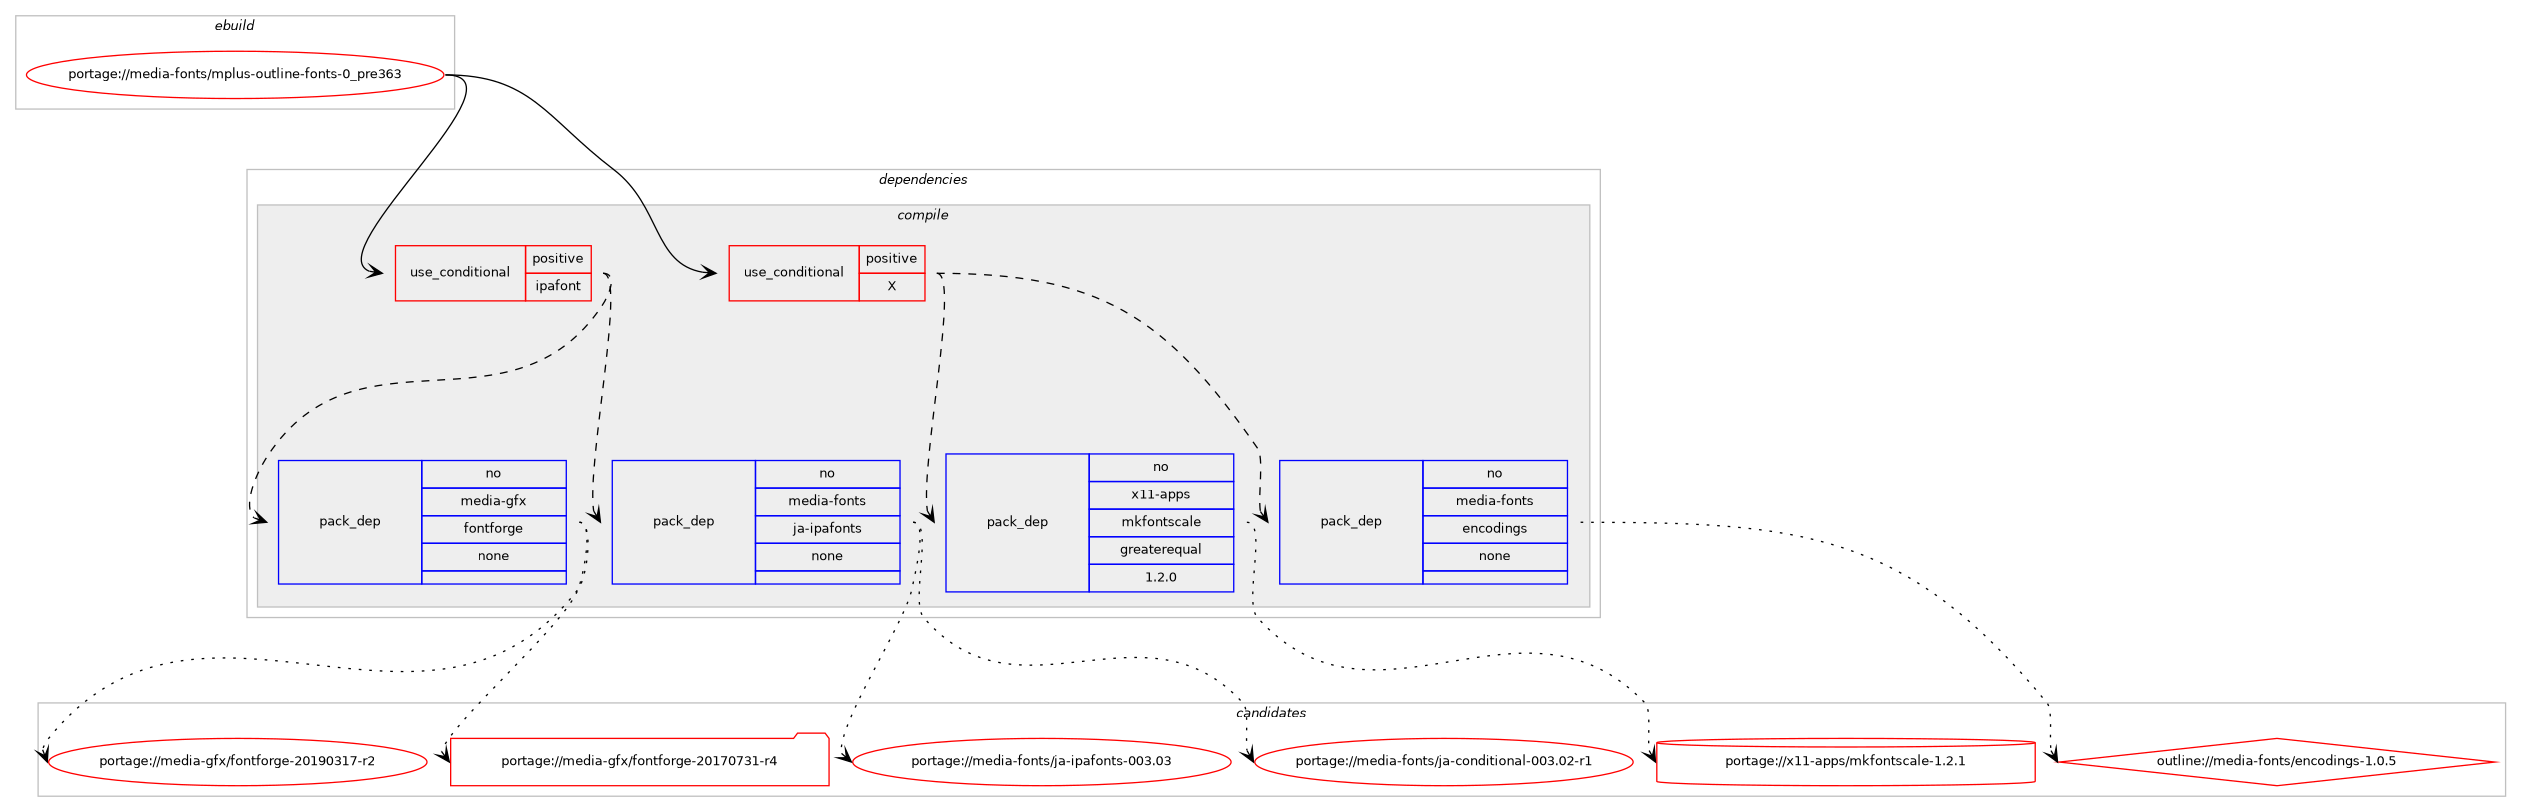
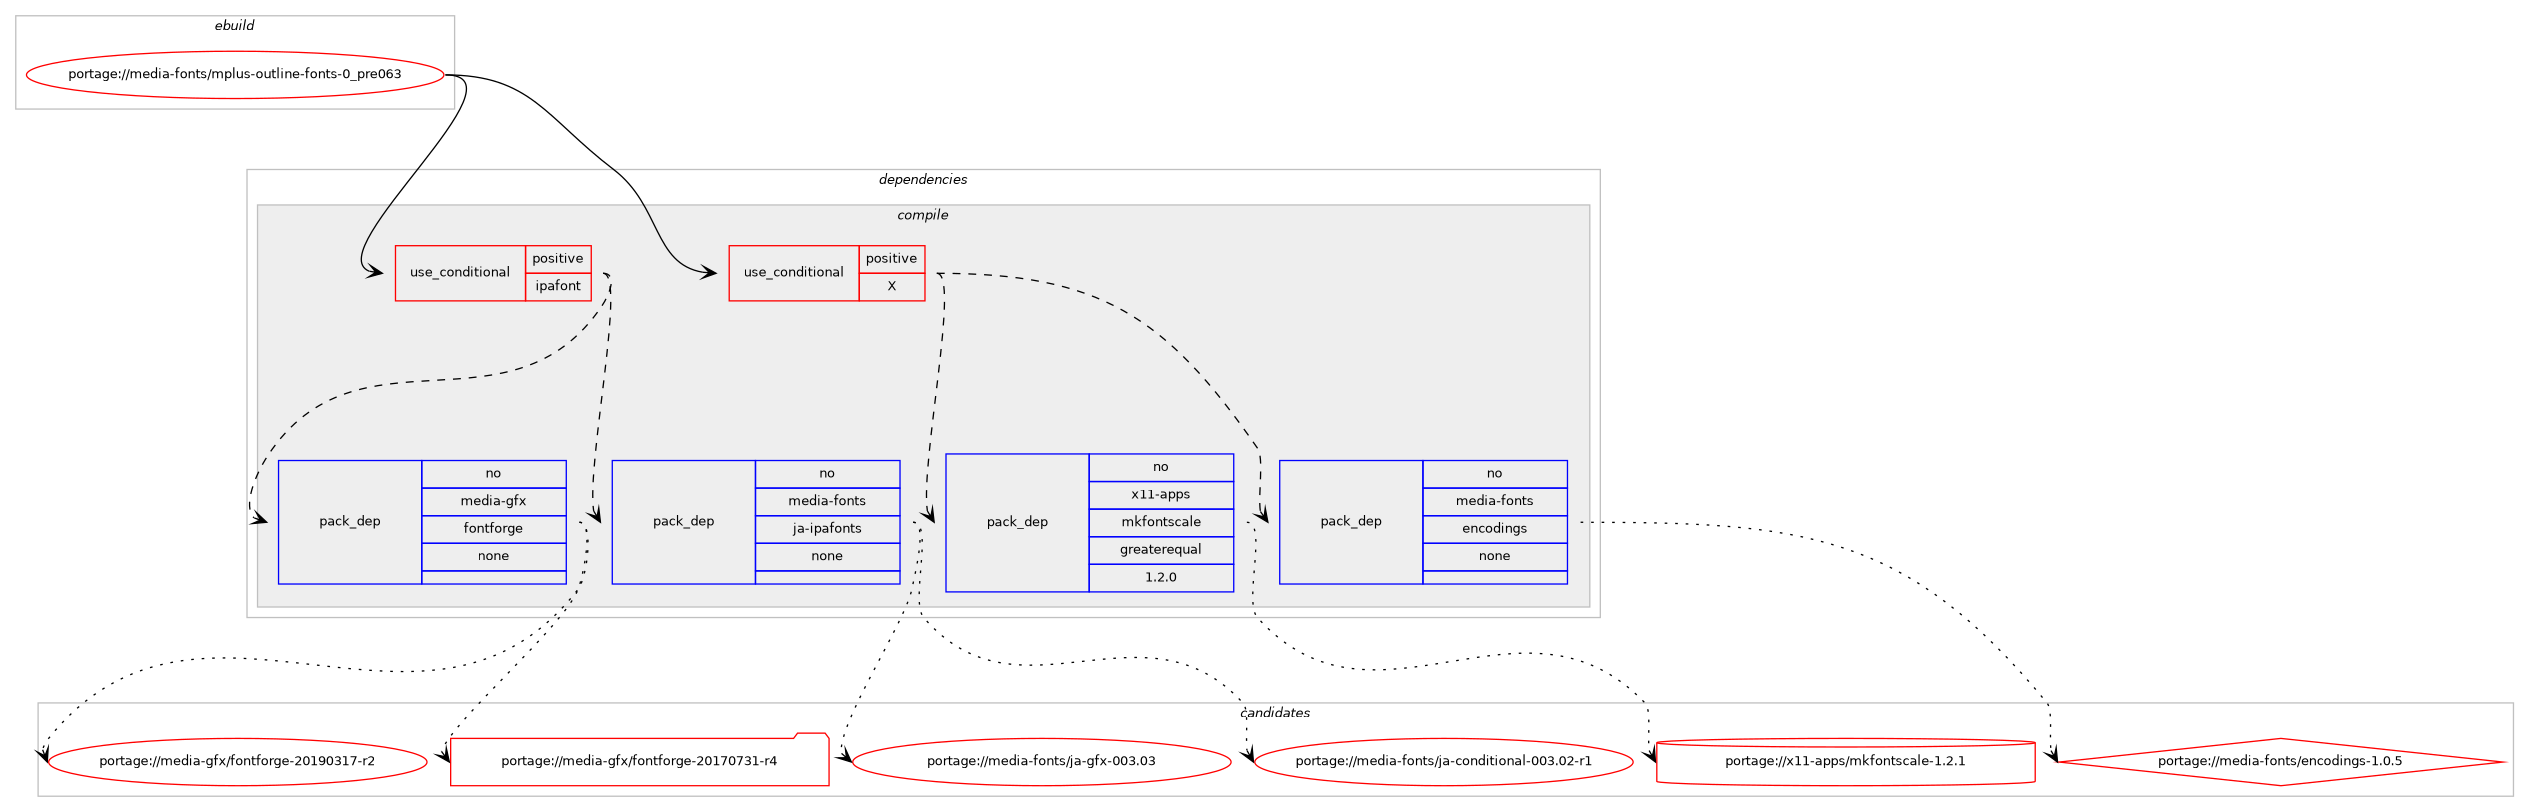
(235, 75) -> (235, 75)
(1042, 762) -> (1042, 762)
(2277, 762) -> (2281, 762)
